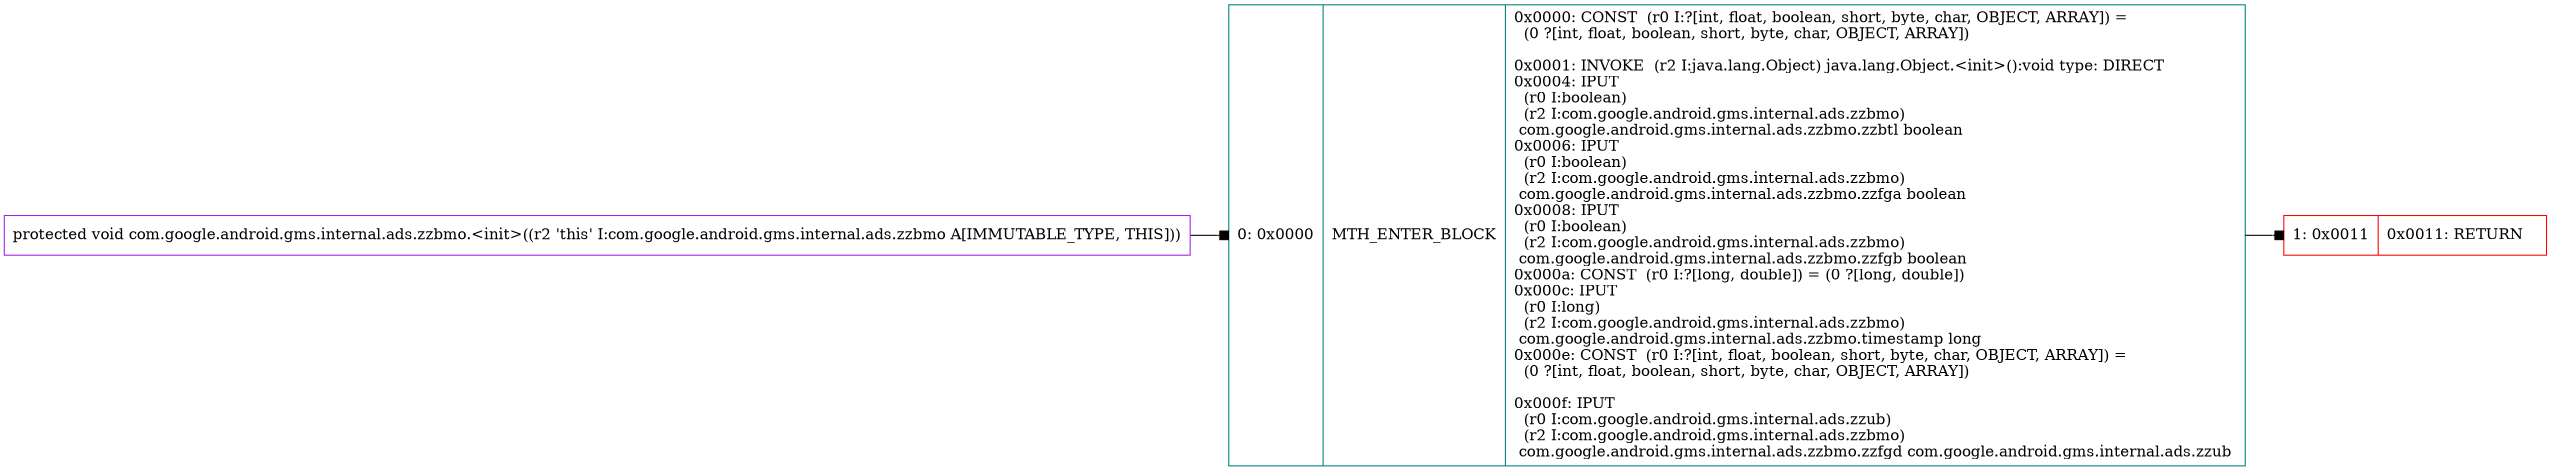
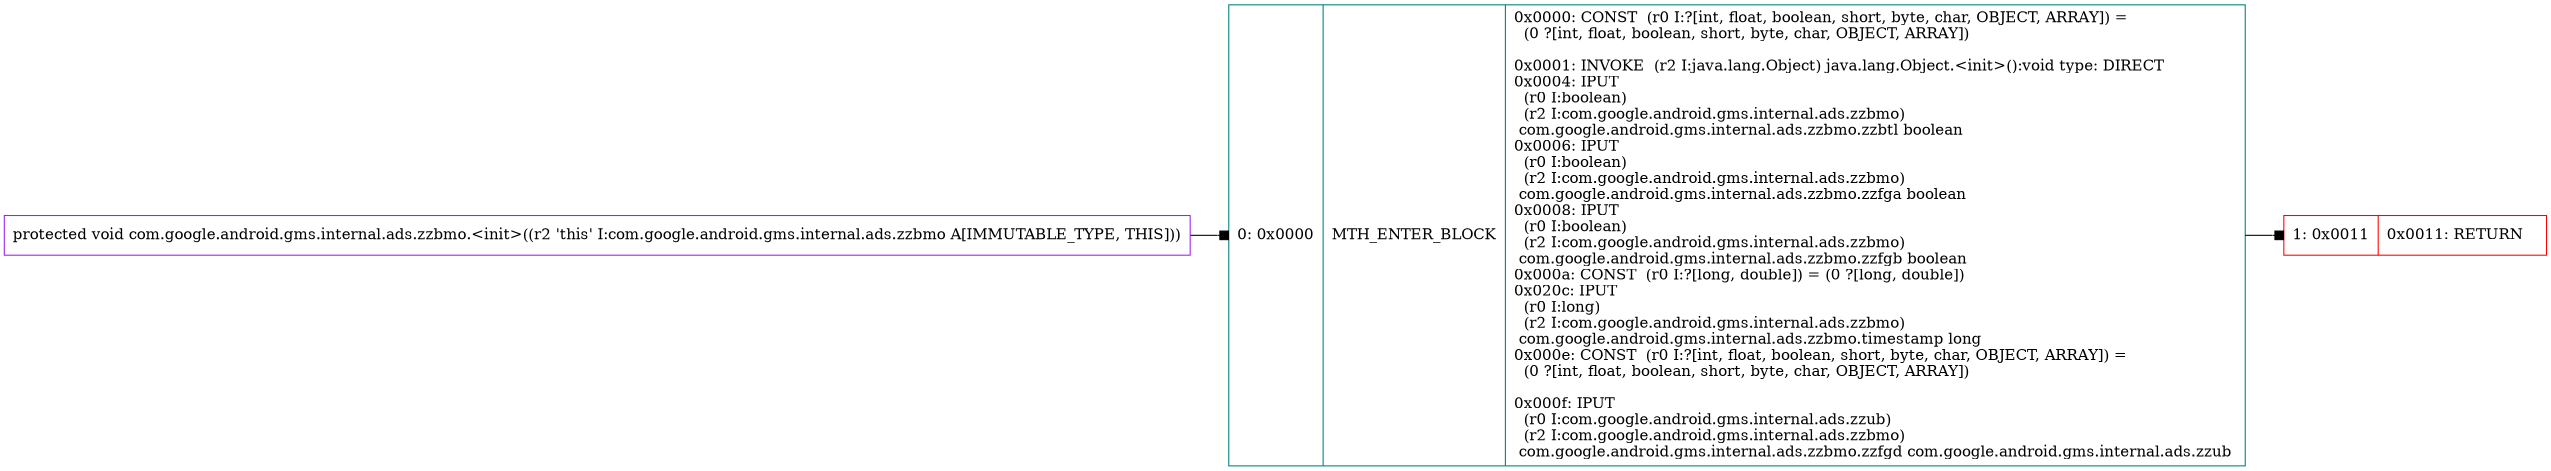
(1571, 291) -> (1571, 291)
